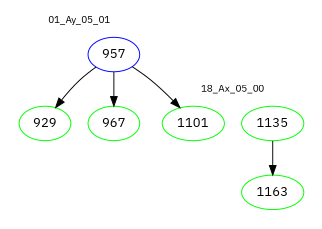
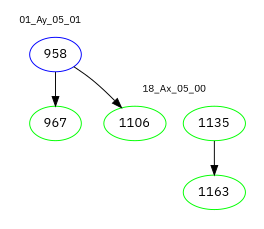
(114, 55) -> (56, 55)
(45, 123) -> none
(193, 123) -> (135, 123)
